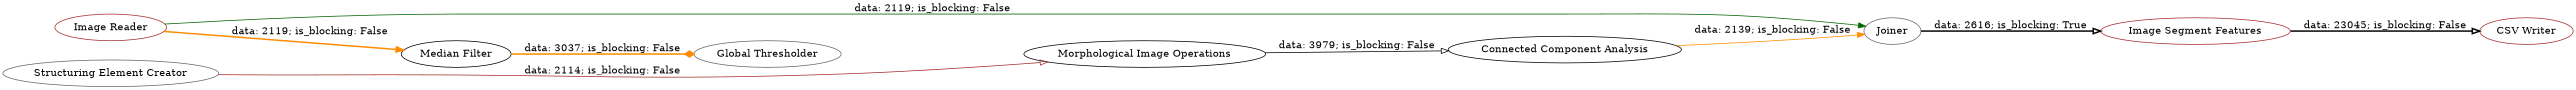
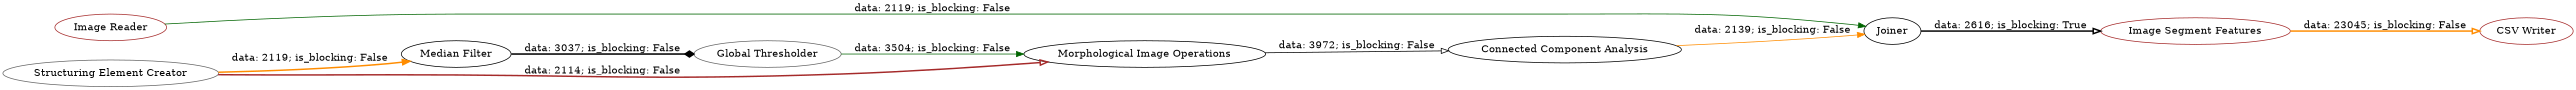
(1892, 31) -> (1892, 31)
(2381, 31) -> (2381, 31)
(280, 40) -> (310, 69)
(1357, 46) -> (1357, 46)
(598, 54) -> (598, 54)
none -> (929, 54)
(629, 77) -> (629, 77)
